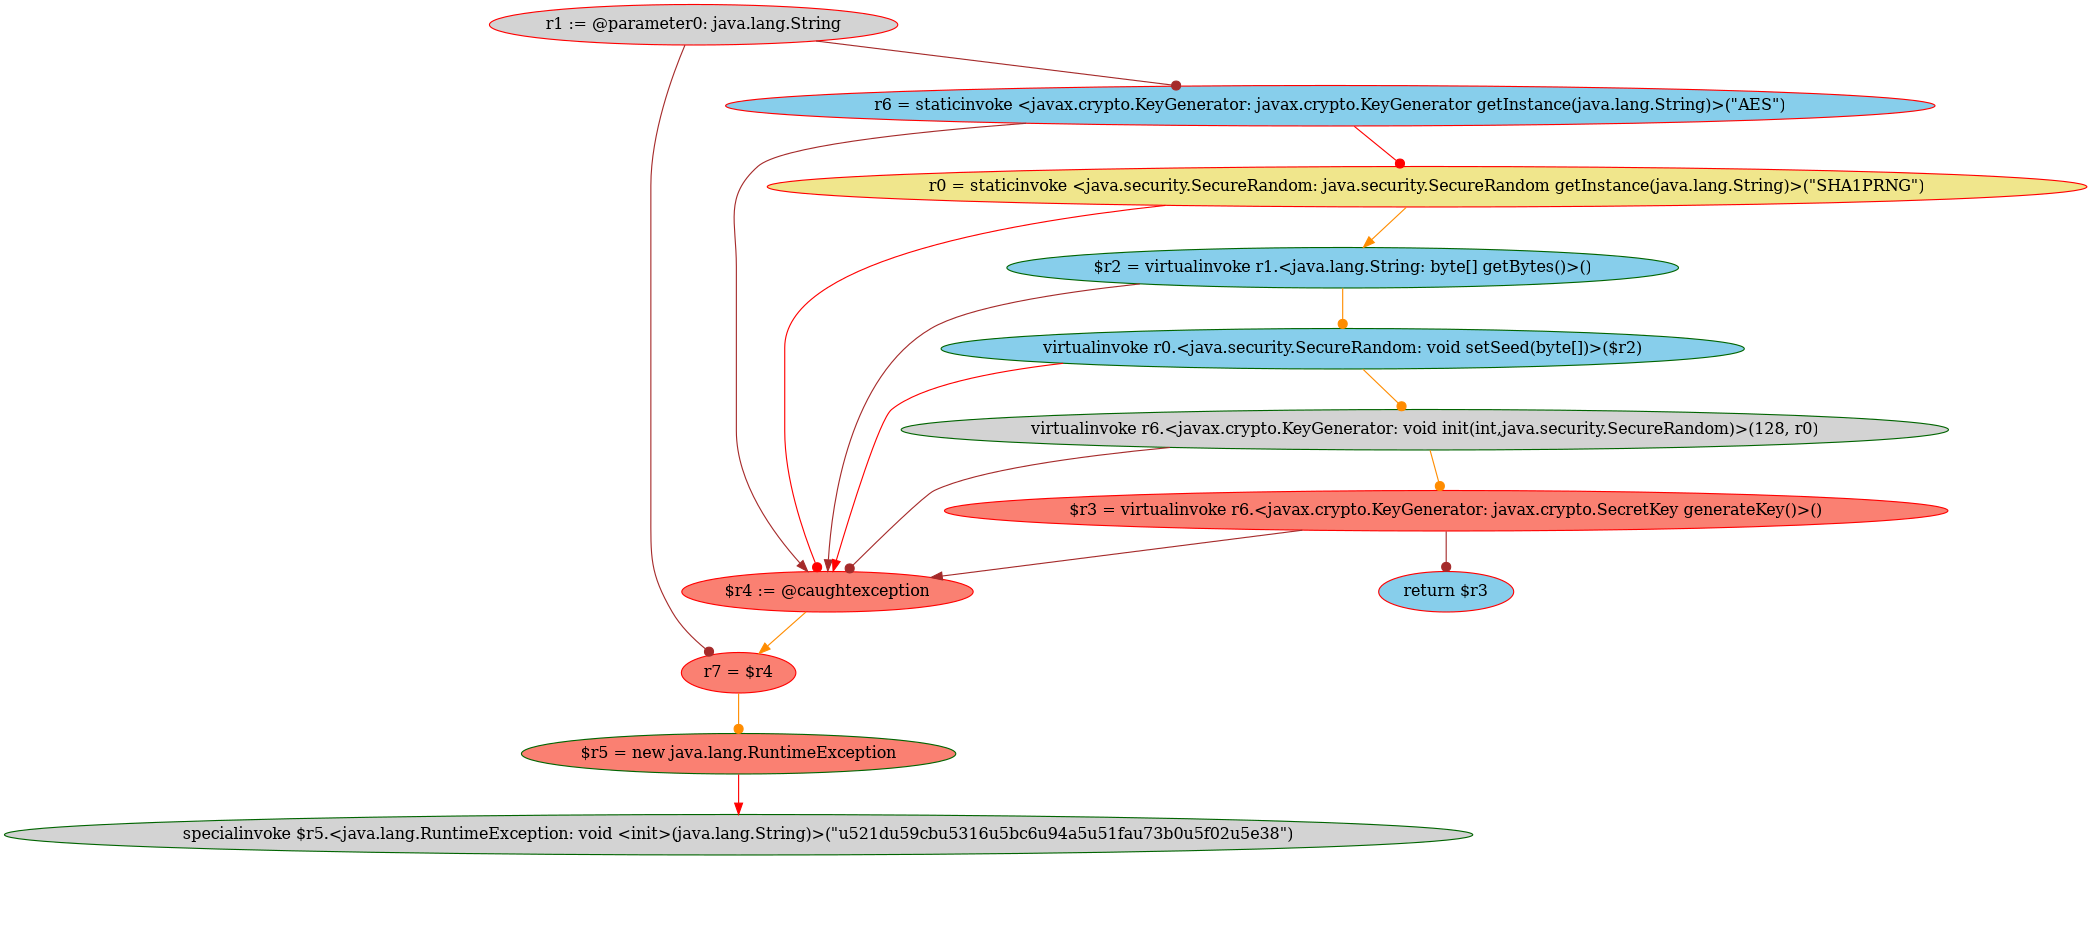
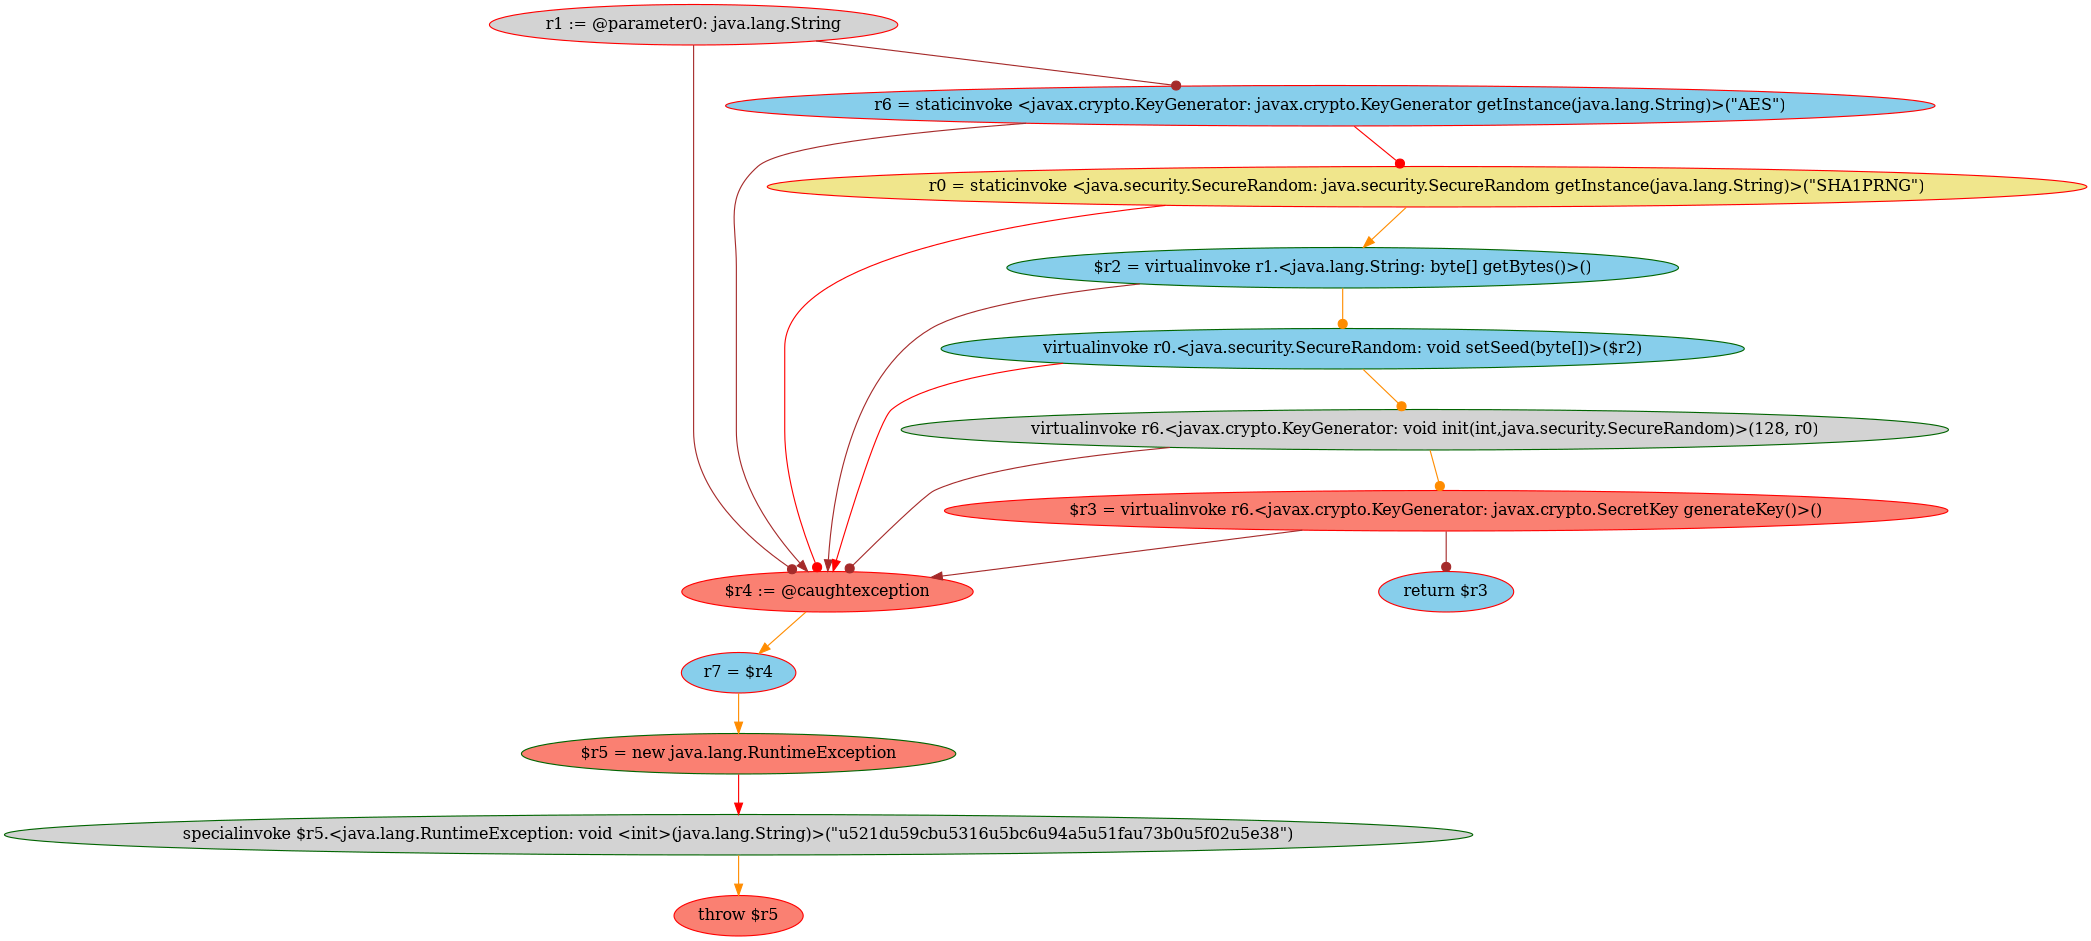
(651, 353) -> (694, 324)
(739, 673) -> (739, 673)
(739, 709) -> (739, 709)
none -> (739, 916)
